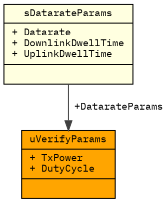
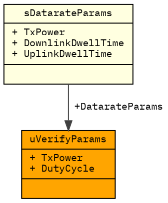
(42, 32) -> (39, 32)
